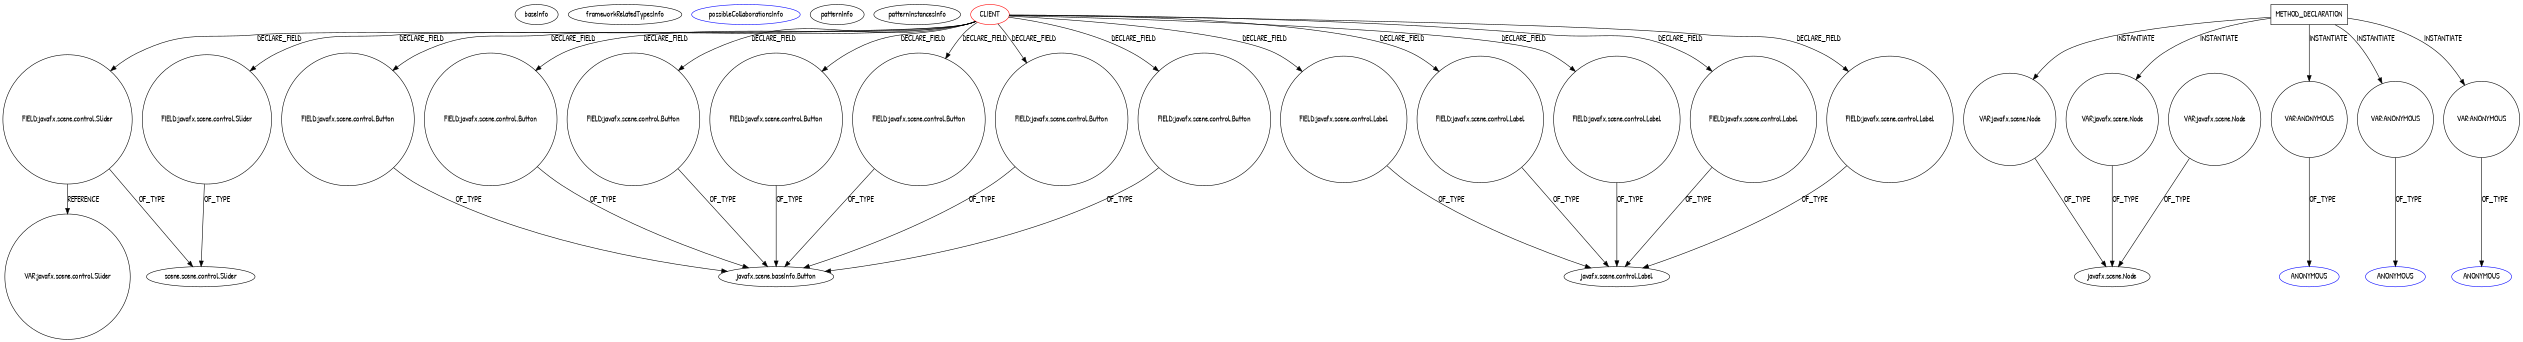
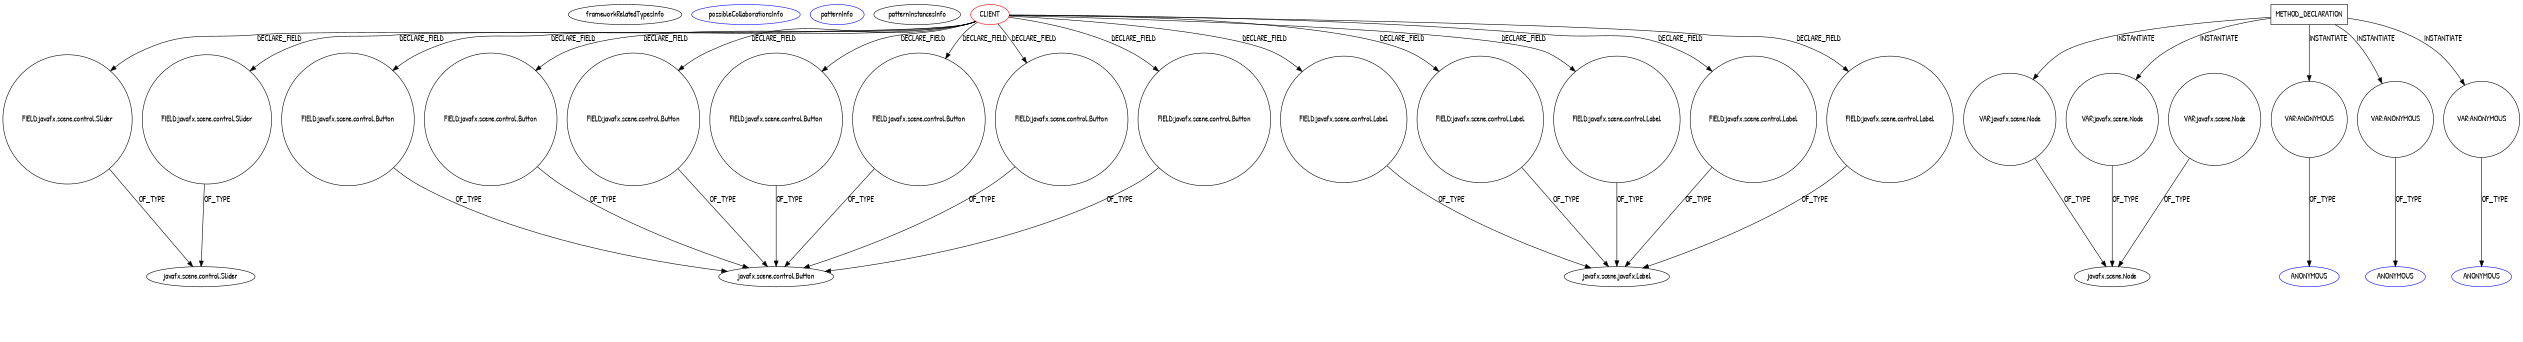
(537, 15) -> none
(837, 15) -> (837, 15)
(68, 277) -> none
(201, 277) -> (201, 277)
(776, 277) -> (776, 277)
(1617, 277) -> (1617, 277)
